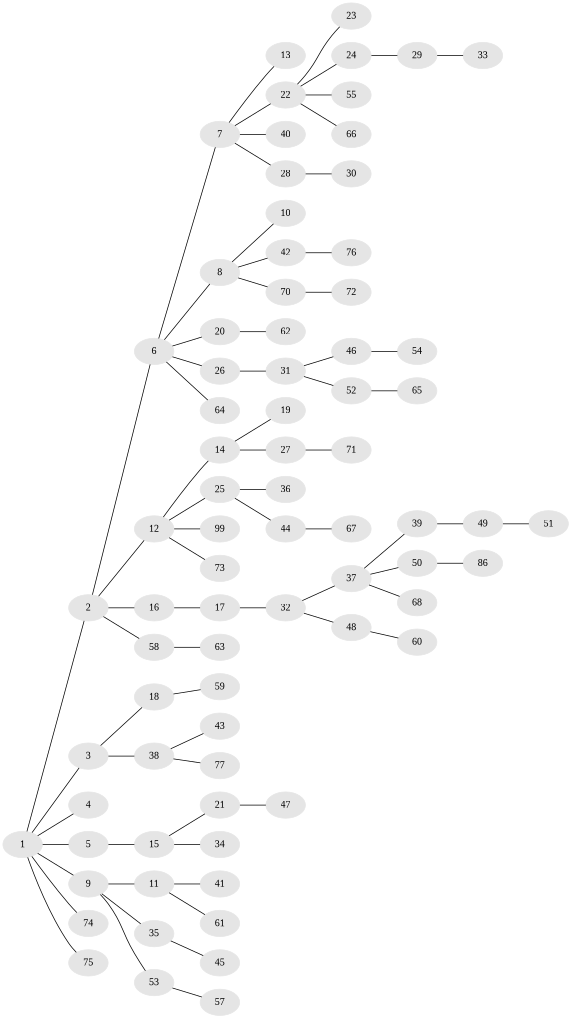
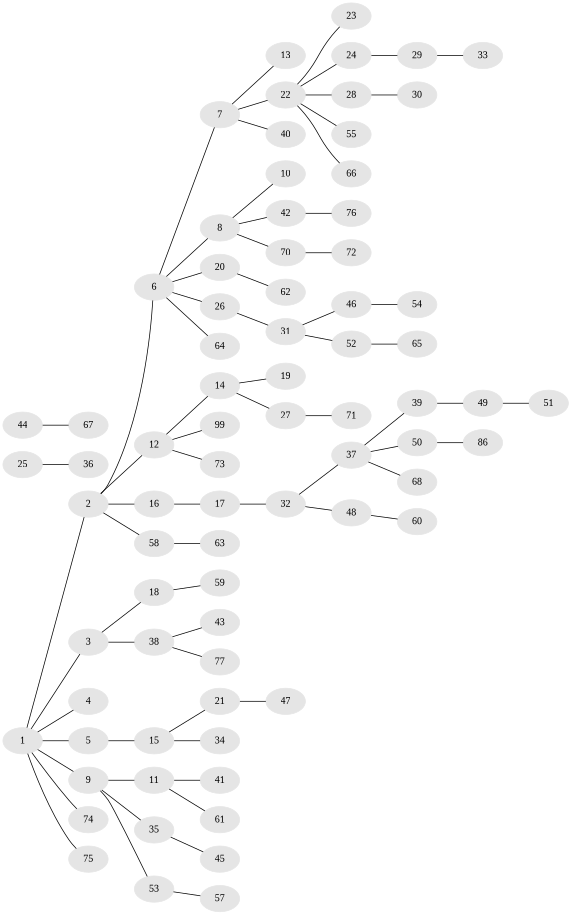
(253, 154) -> (319, 95)
(187, 509) -> none
(253, 509) -> none
